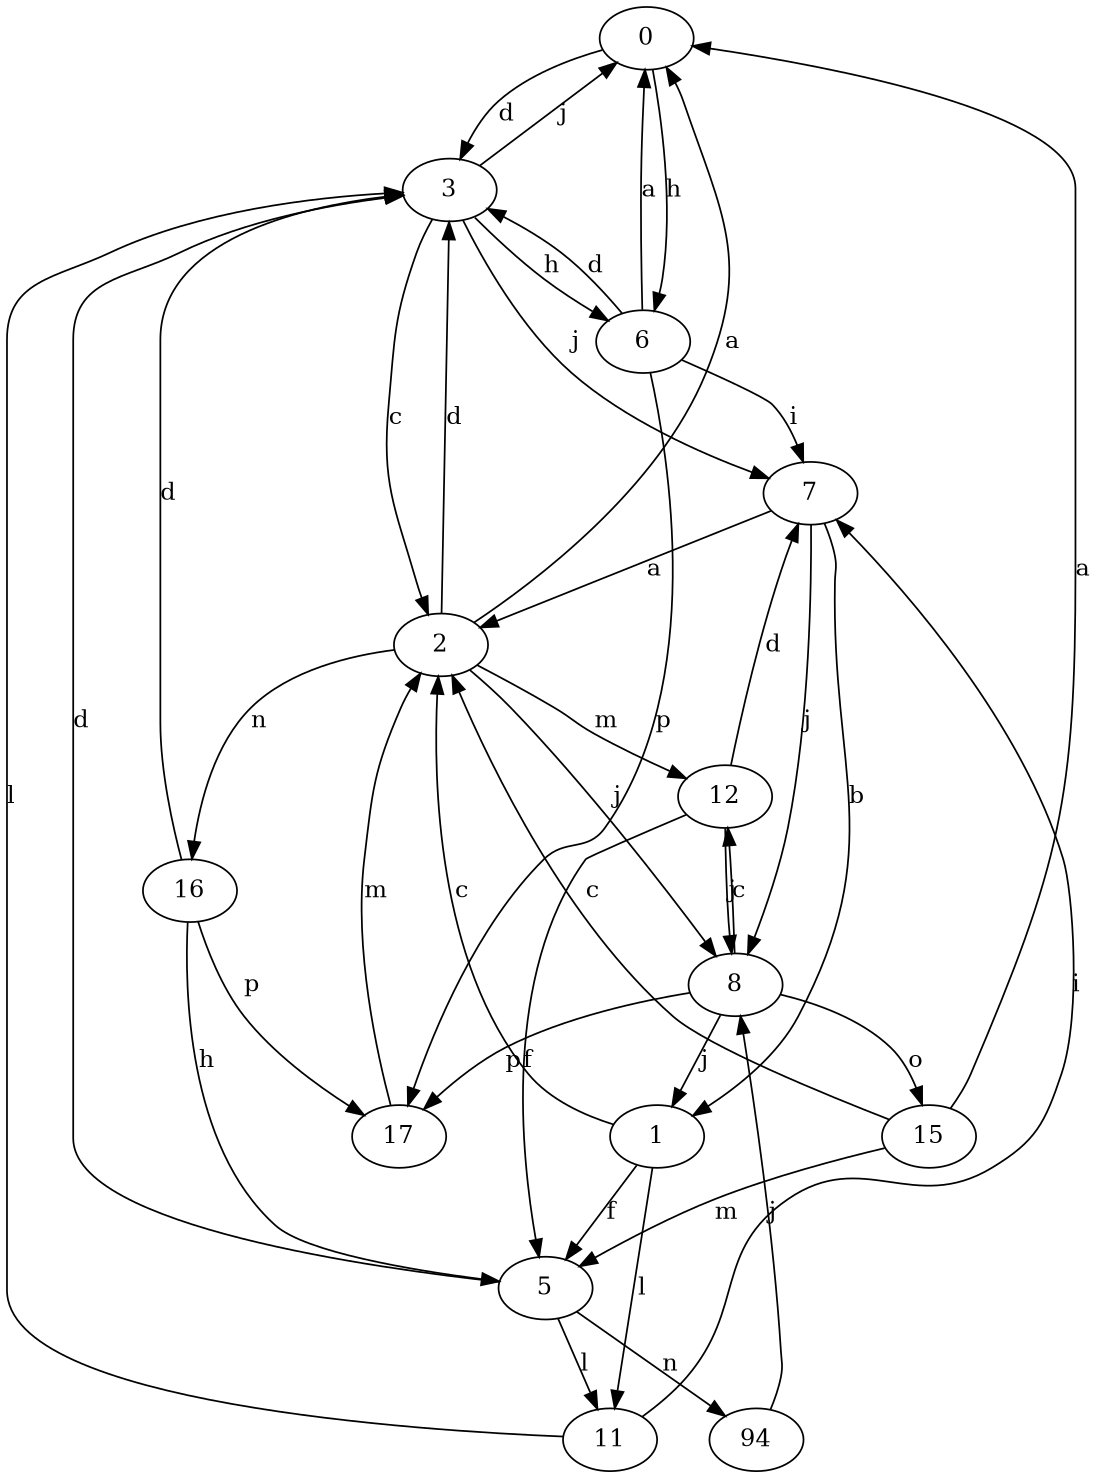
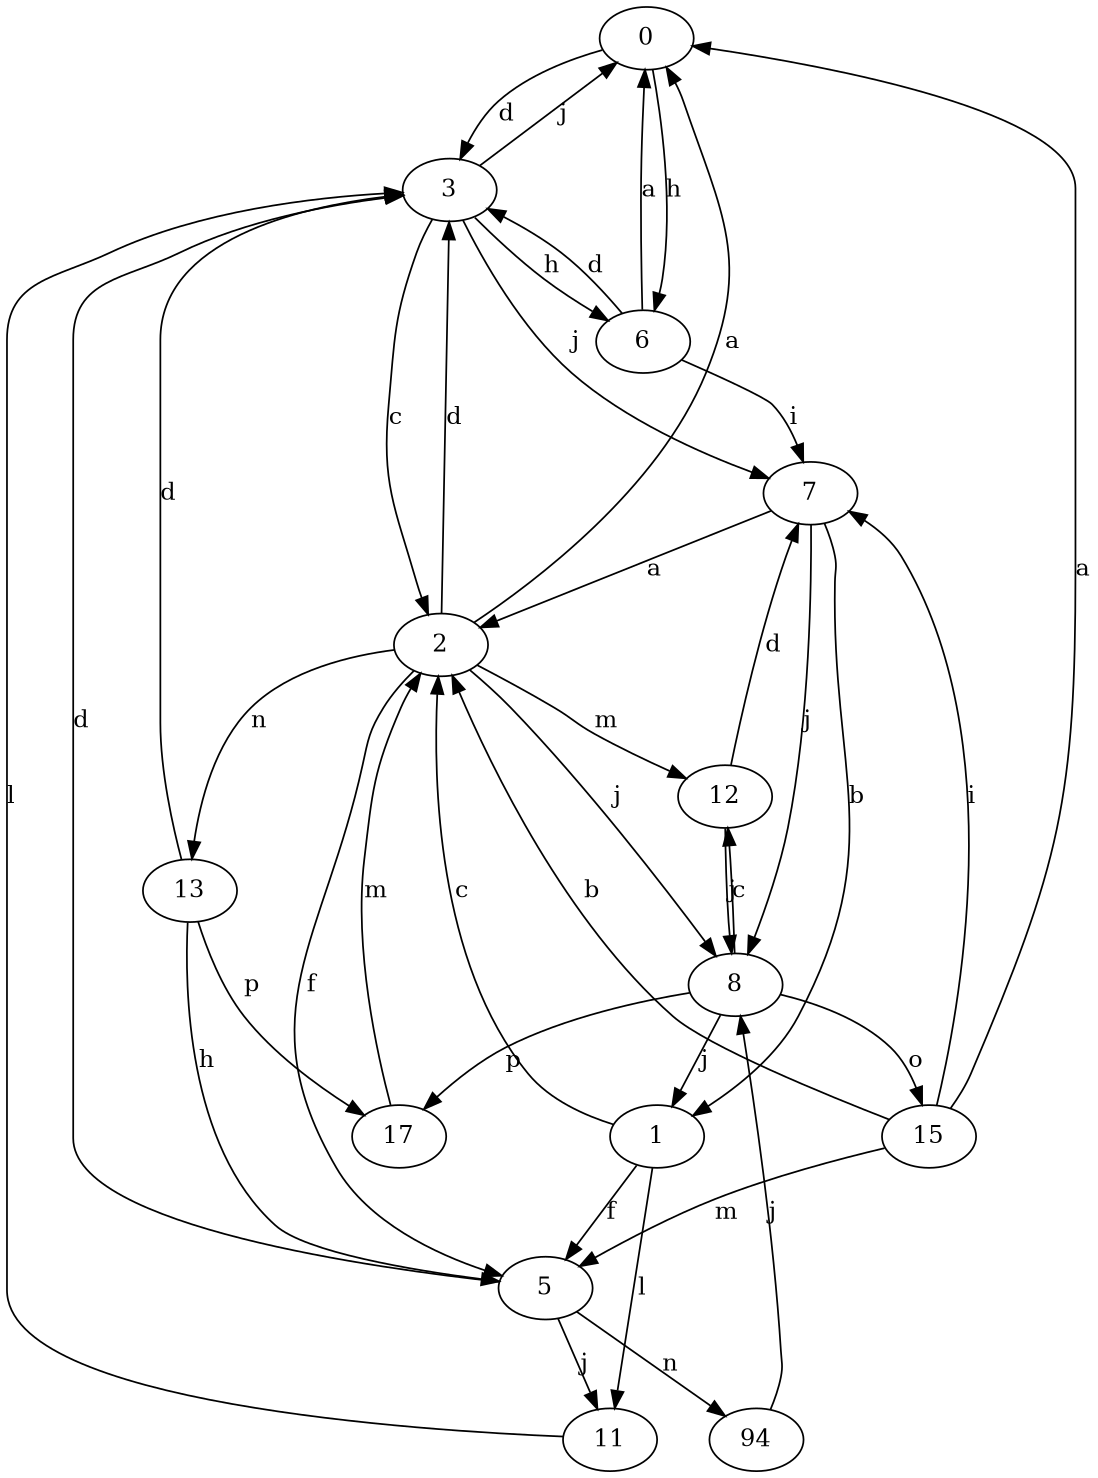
(637, 770) -> none
(190, 891) -> (190, 891)
(593, 891) -> (593, 891)
(533, 990) -> (297, 1003)
(1063, 1069) -> (967, 801)
(585, 1364) -> (585, 1364)
